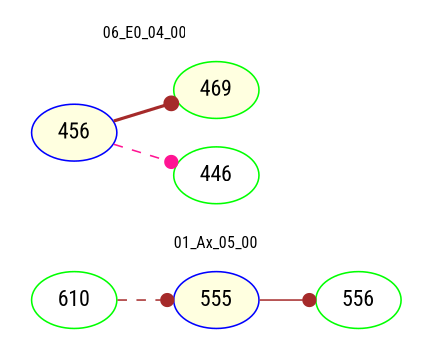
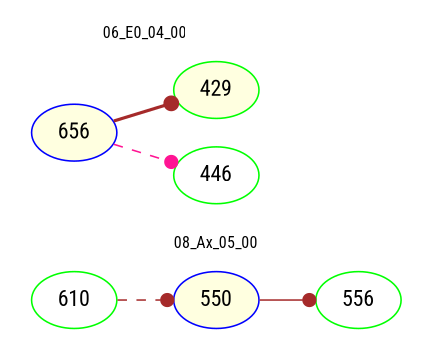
(216, 90) -> (216, 90)
(74, 133) -> (74, 133)
(216, 244) -> (216, 244)
(216, 300) -> (216, 300)
